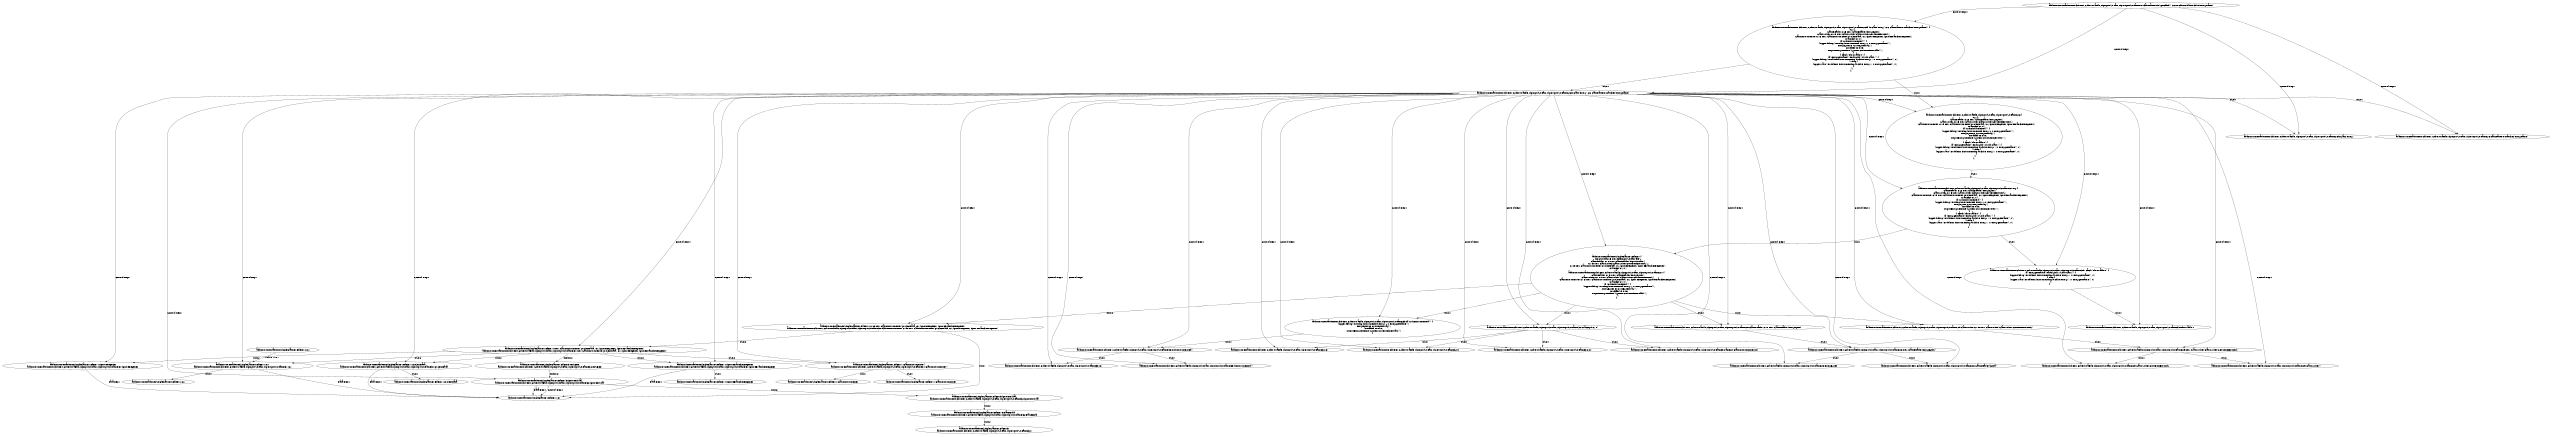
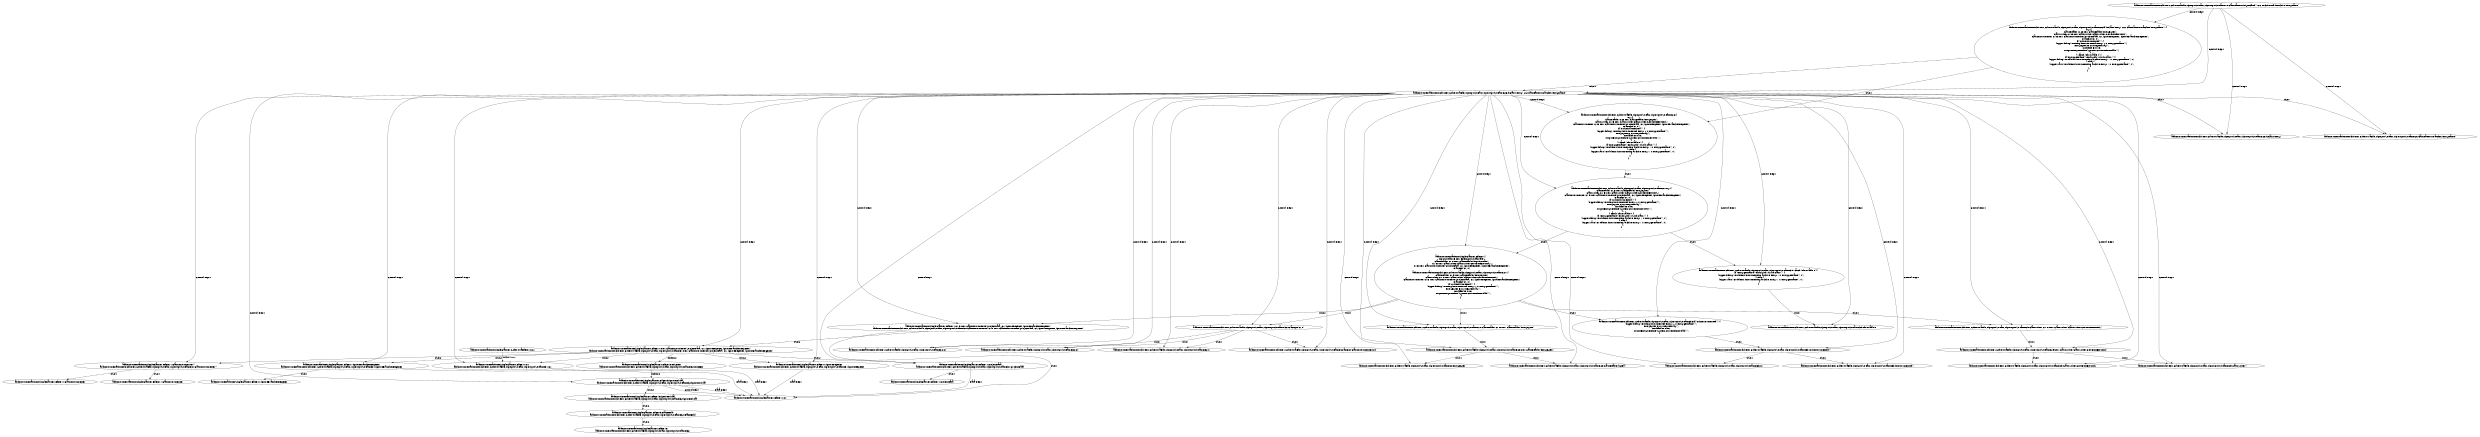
(283, 350) -> (503, 350)
(158, 382) -> none
